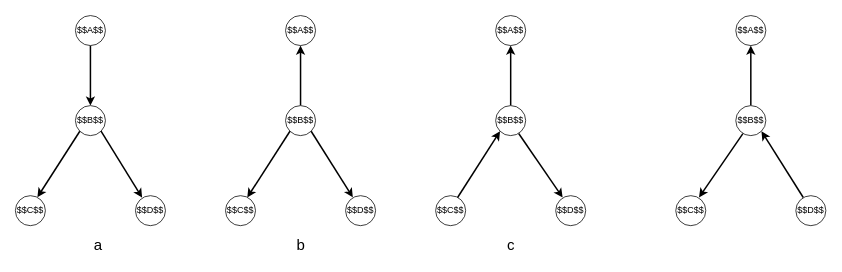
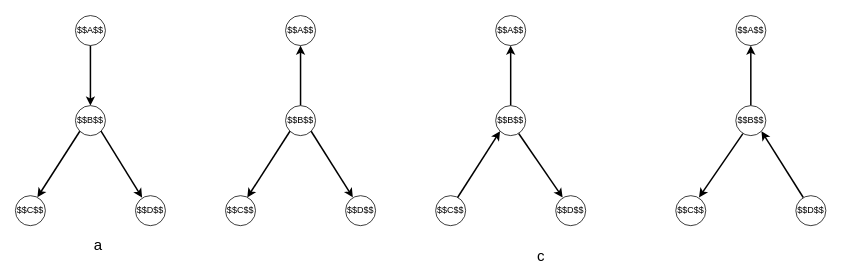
(300, 244) -> none
(510, 244) -> (540, 255)
